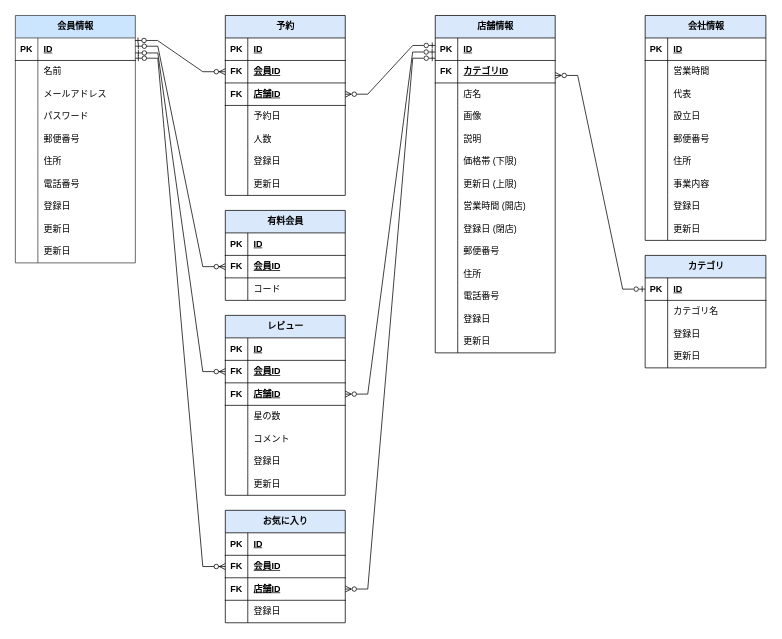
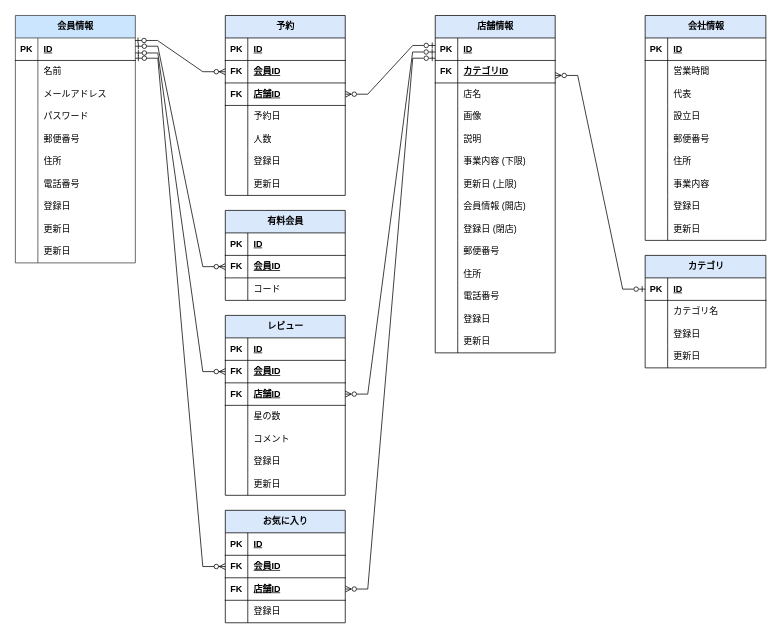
(493, 162) -> (497, 162)
(497, 207) -> (497, 207)
